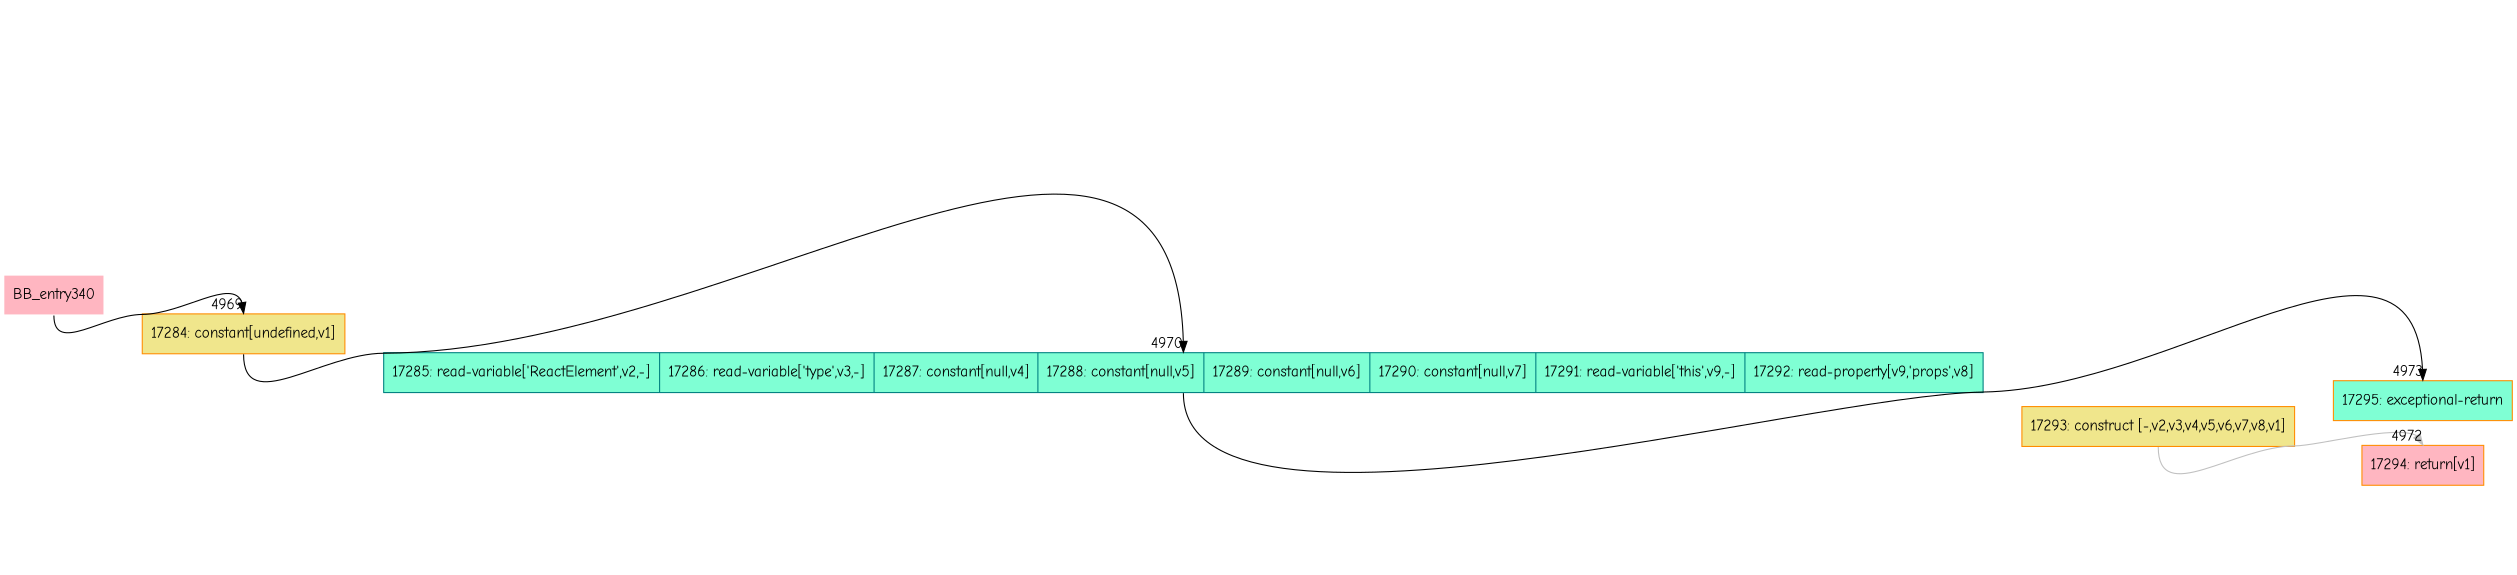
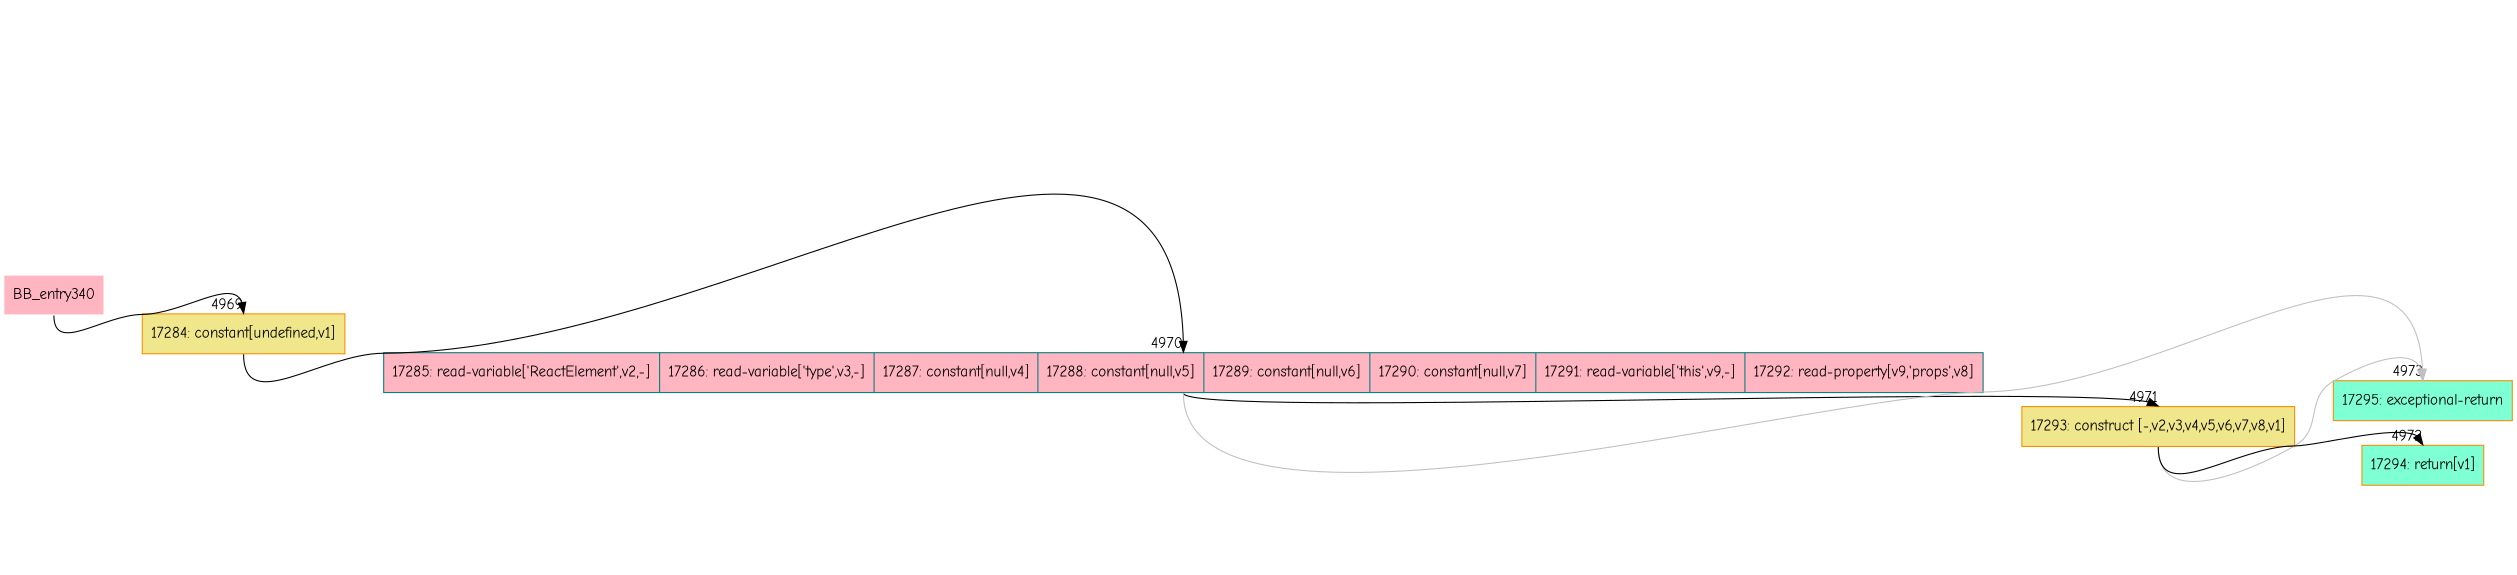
(1183, 373) -> (1183, 373)
none -> (1666, 400)
(1813, 414) -> (1813, 414)
none -> (2305, 437)
(2278, 448) -> (2271, 449)
(2423, 465) -> (2423, 465)
